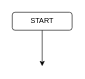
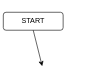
(42, 21) -> (33, 21)
